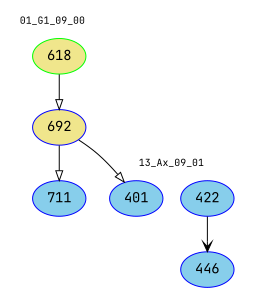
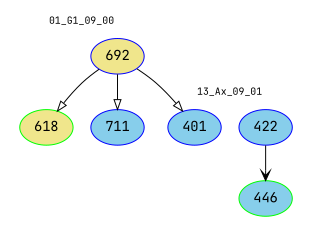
(59, 87) -> (80, 85)
(207, 270) -> (266, 198)
